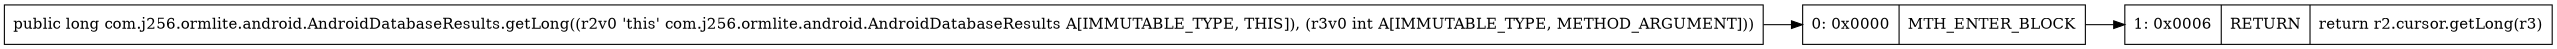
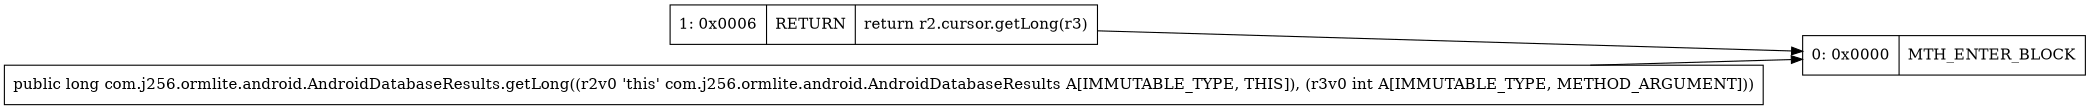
(2100, 25) -> (1444, 41)
